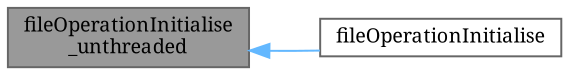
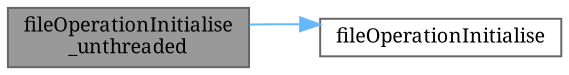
(295, 51) -> (275, 24)
